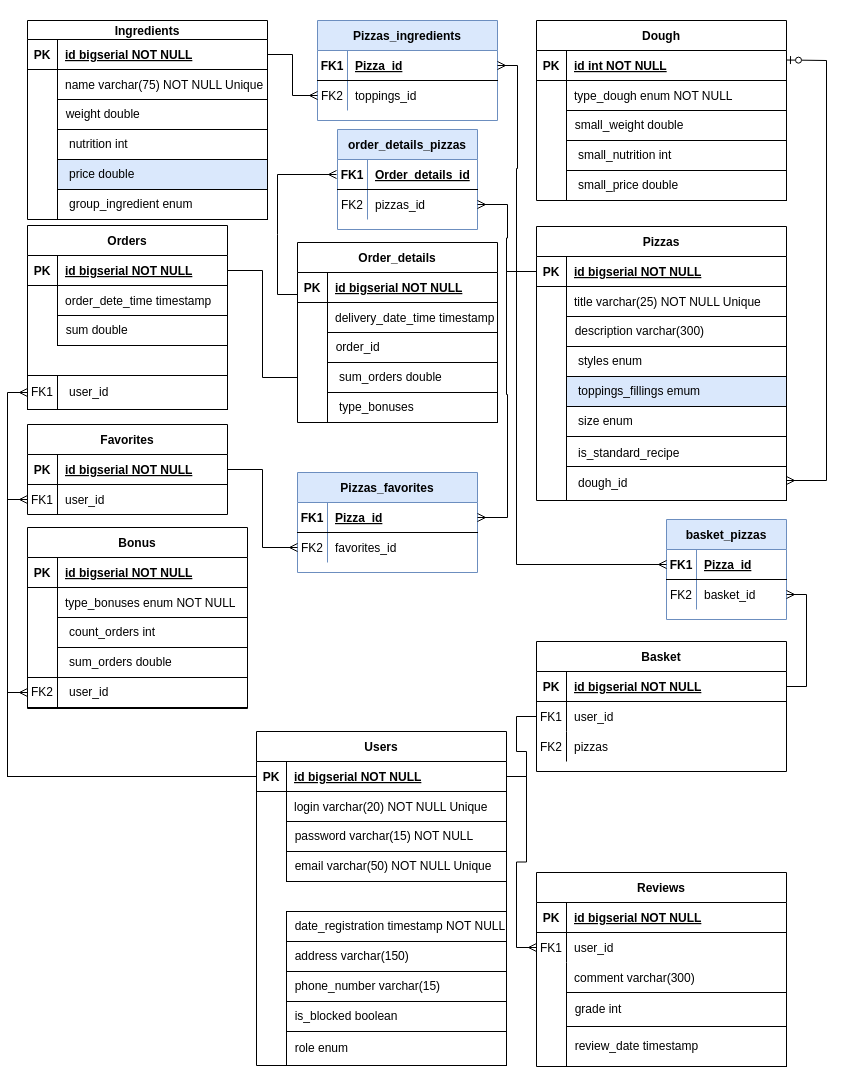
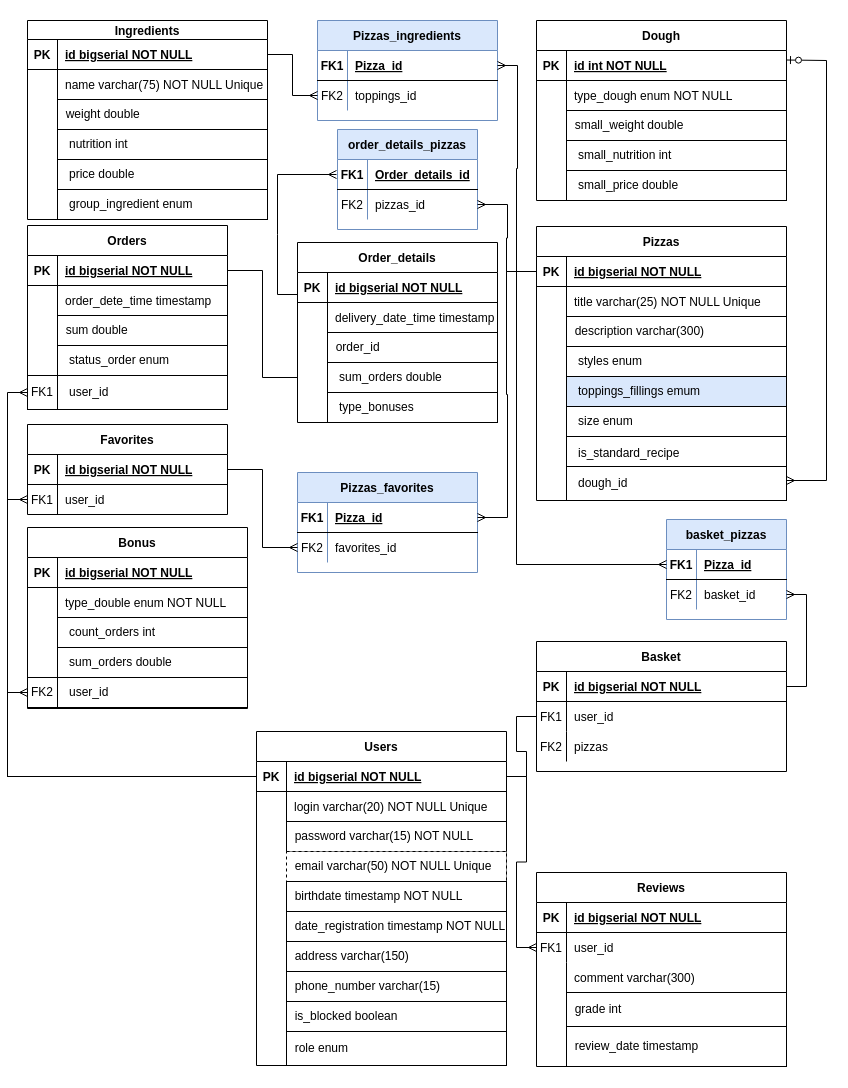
(163, 175) -> (163, 175)
none -> (143, 361)
(148, 603) -> (143, 603)
(397, 867) -> (397, 867)
none -> (397, 897)
